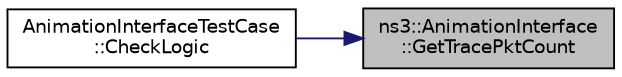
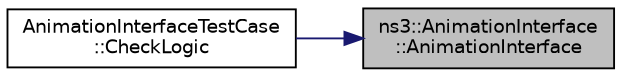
(489, 38) -> (489, 38)
